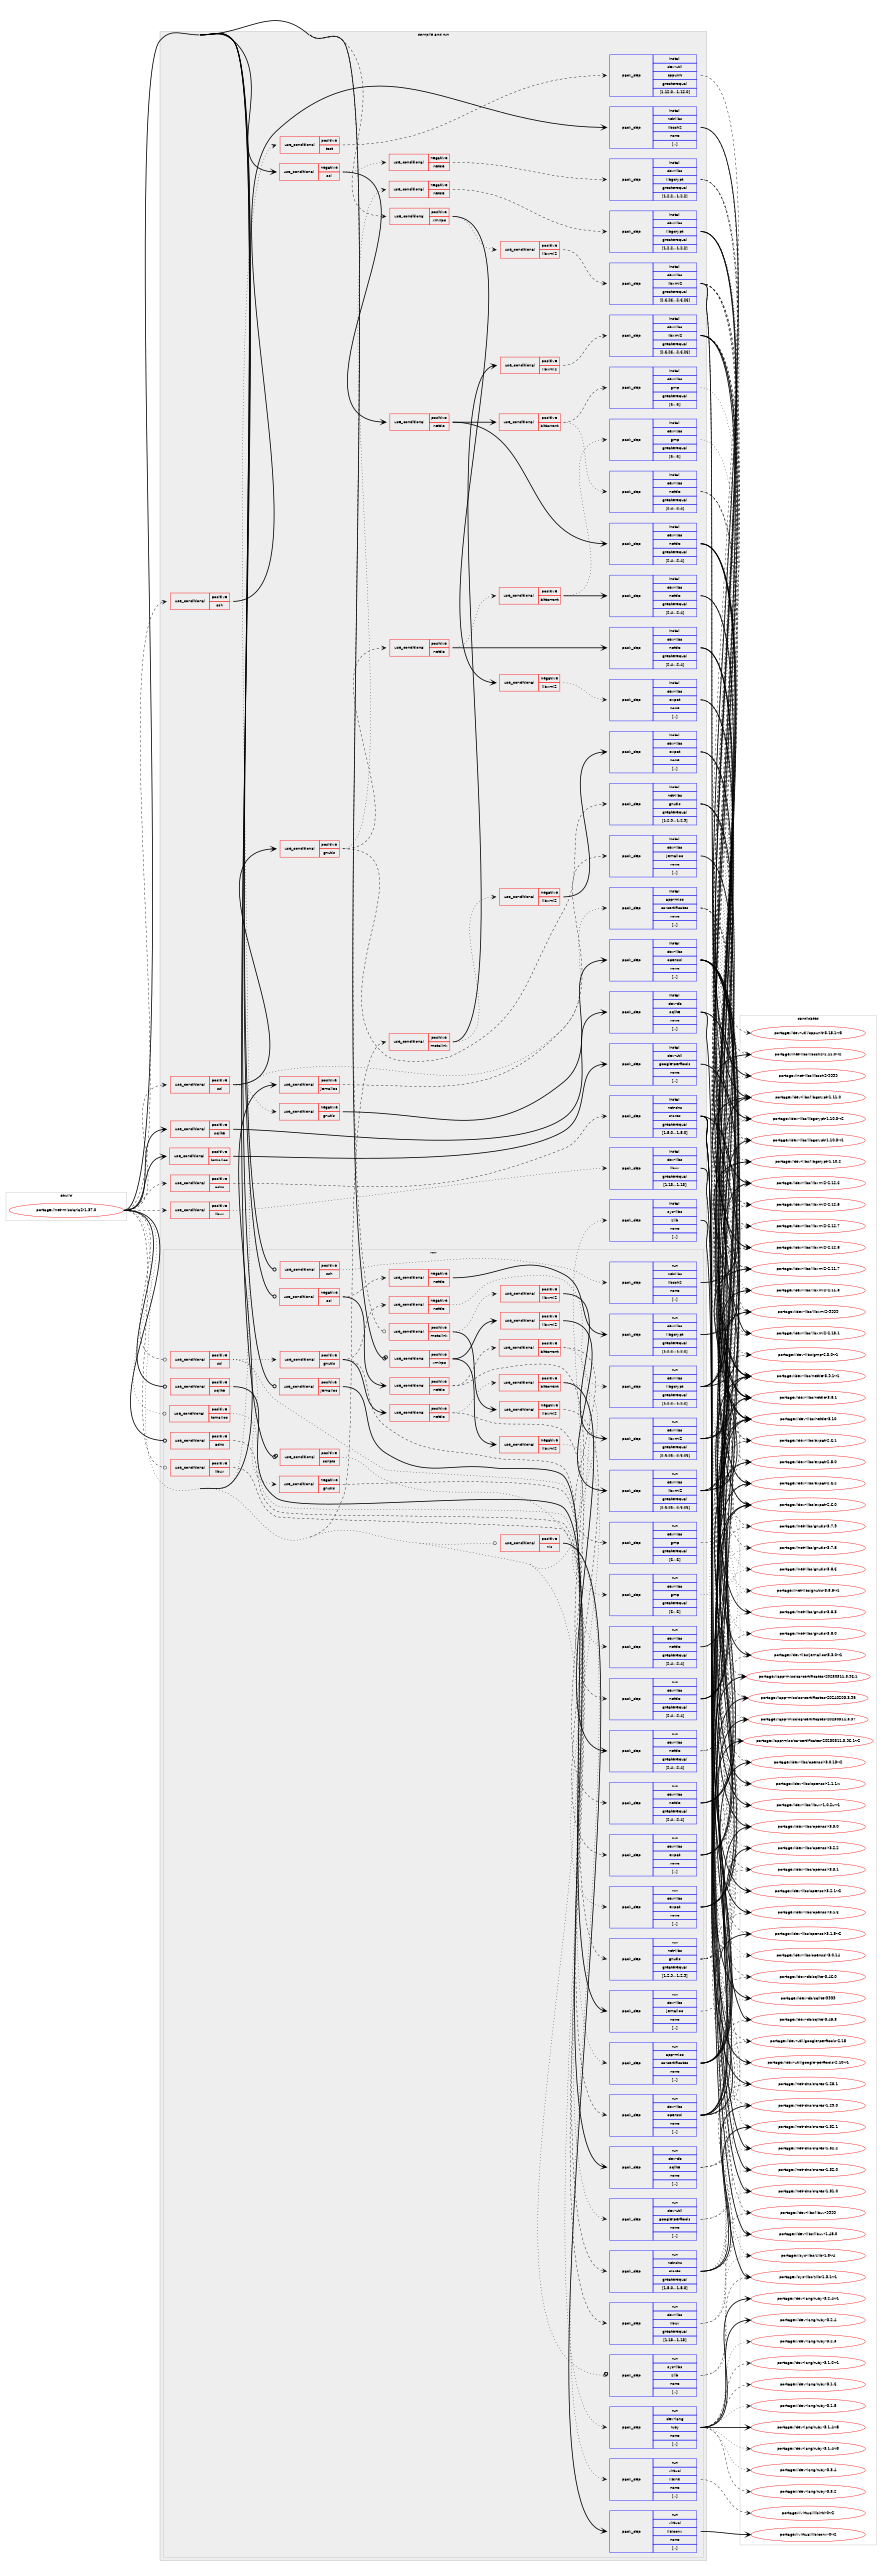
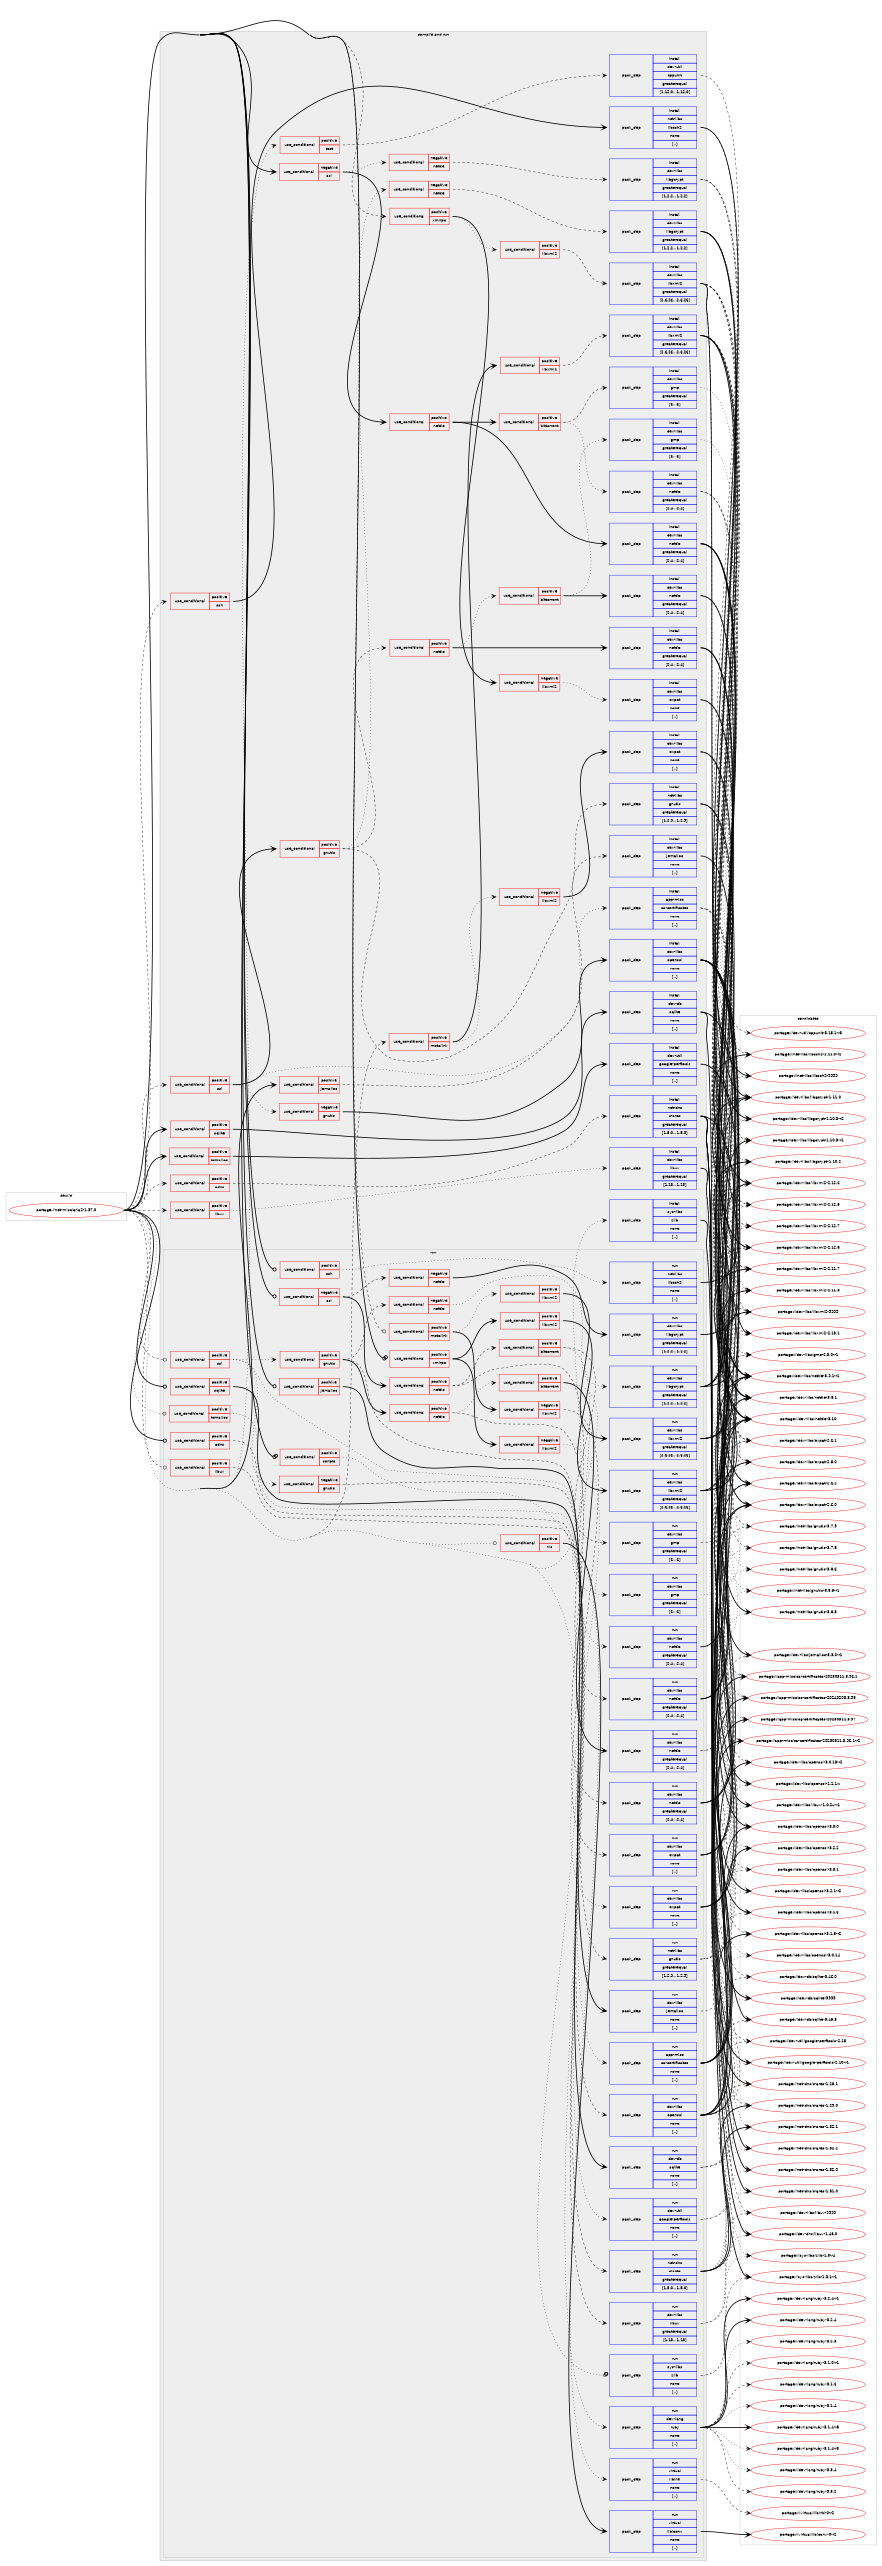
(808, 1634) -> none
(808, 2234) -> (808, 2234)
(808, 2406) -> (808, 2406)
